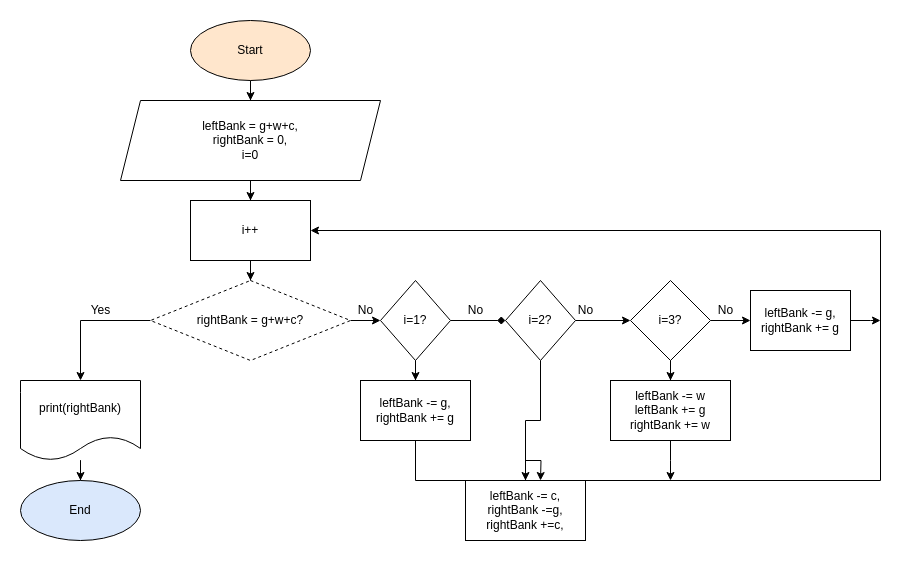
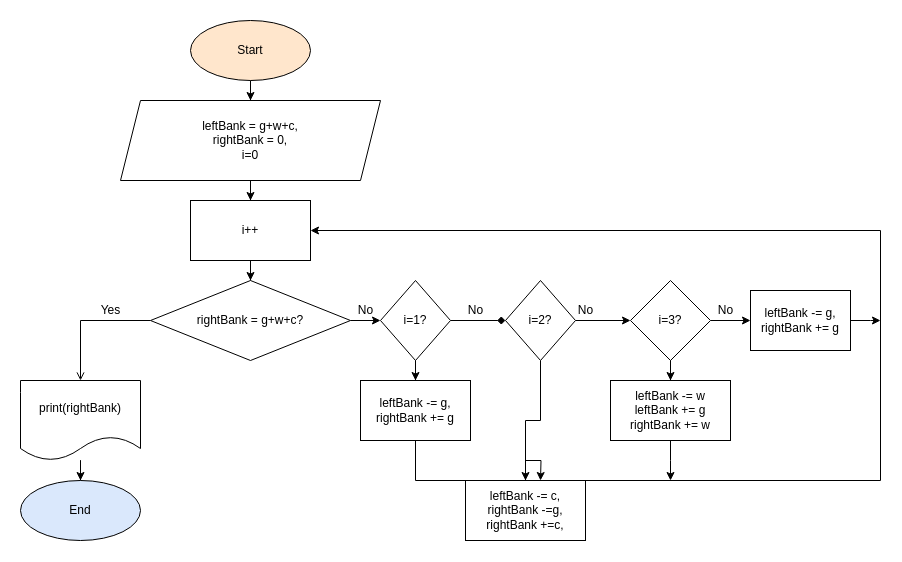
(101, 311) -> (111, 311)
(251, 321) -> (251, 321)
(81, 372) -> (81, 374)
